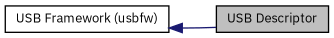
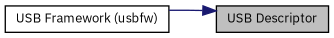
(199, 28) -> (186, 10)
